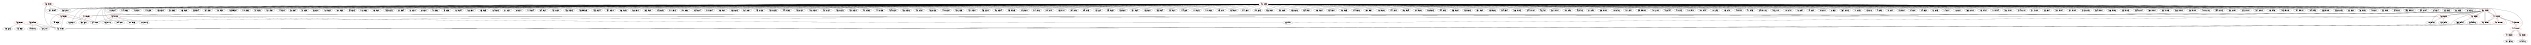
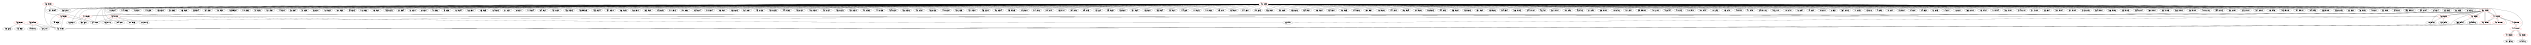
(1750, 10) -> (1750, 10)
